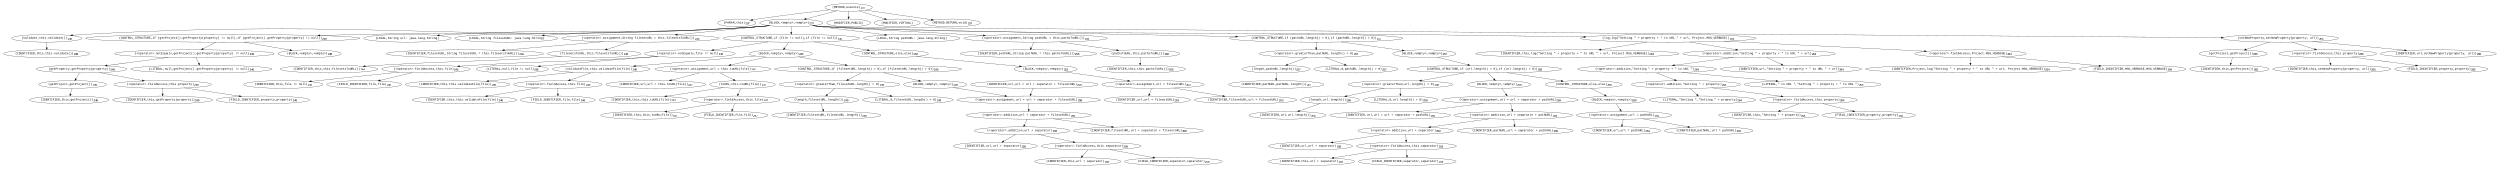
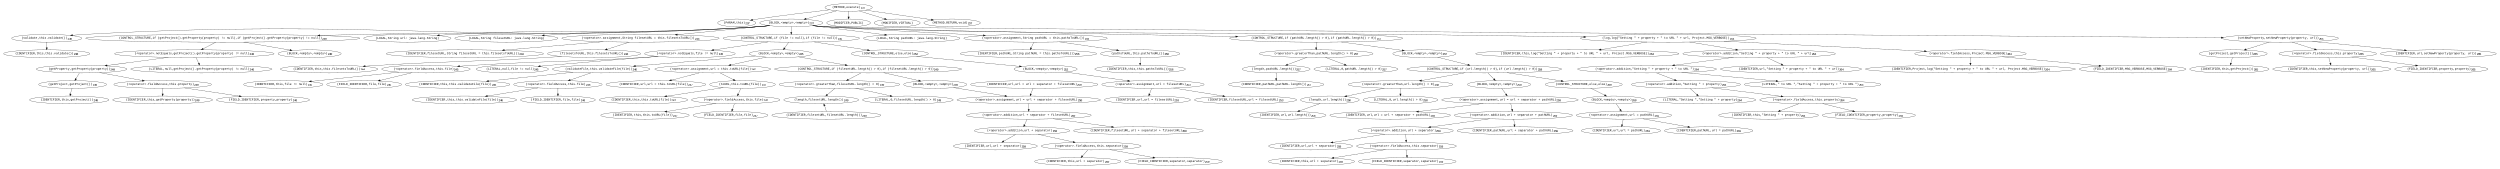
(822, 107) -> (826, 109)
